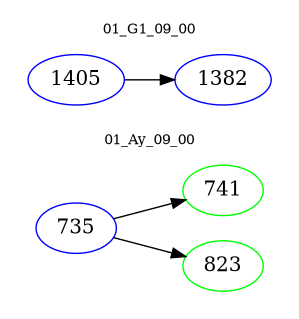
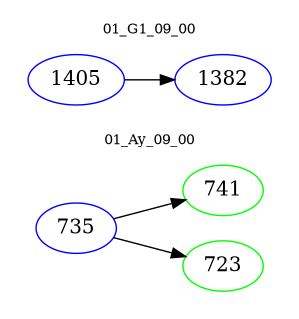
(223, 266) -> (223, 266)
